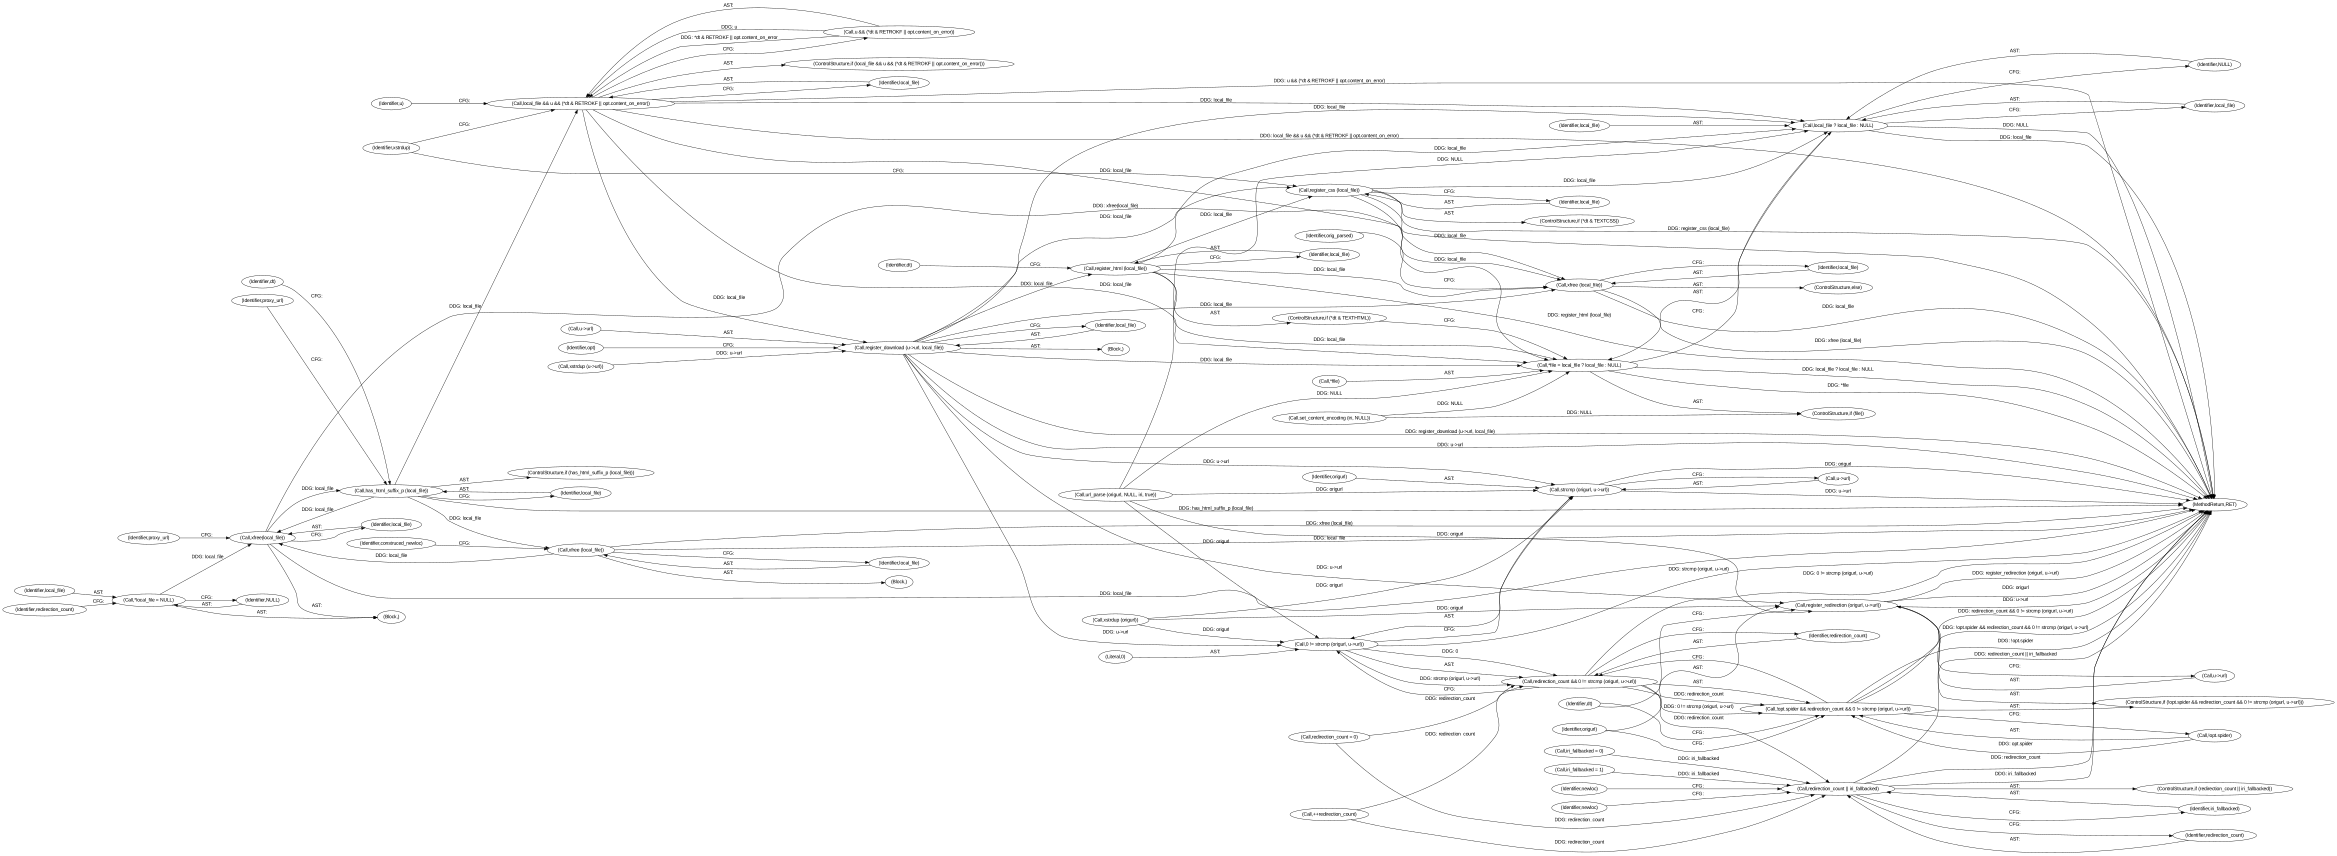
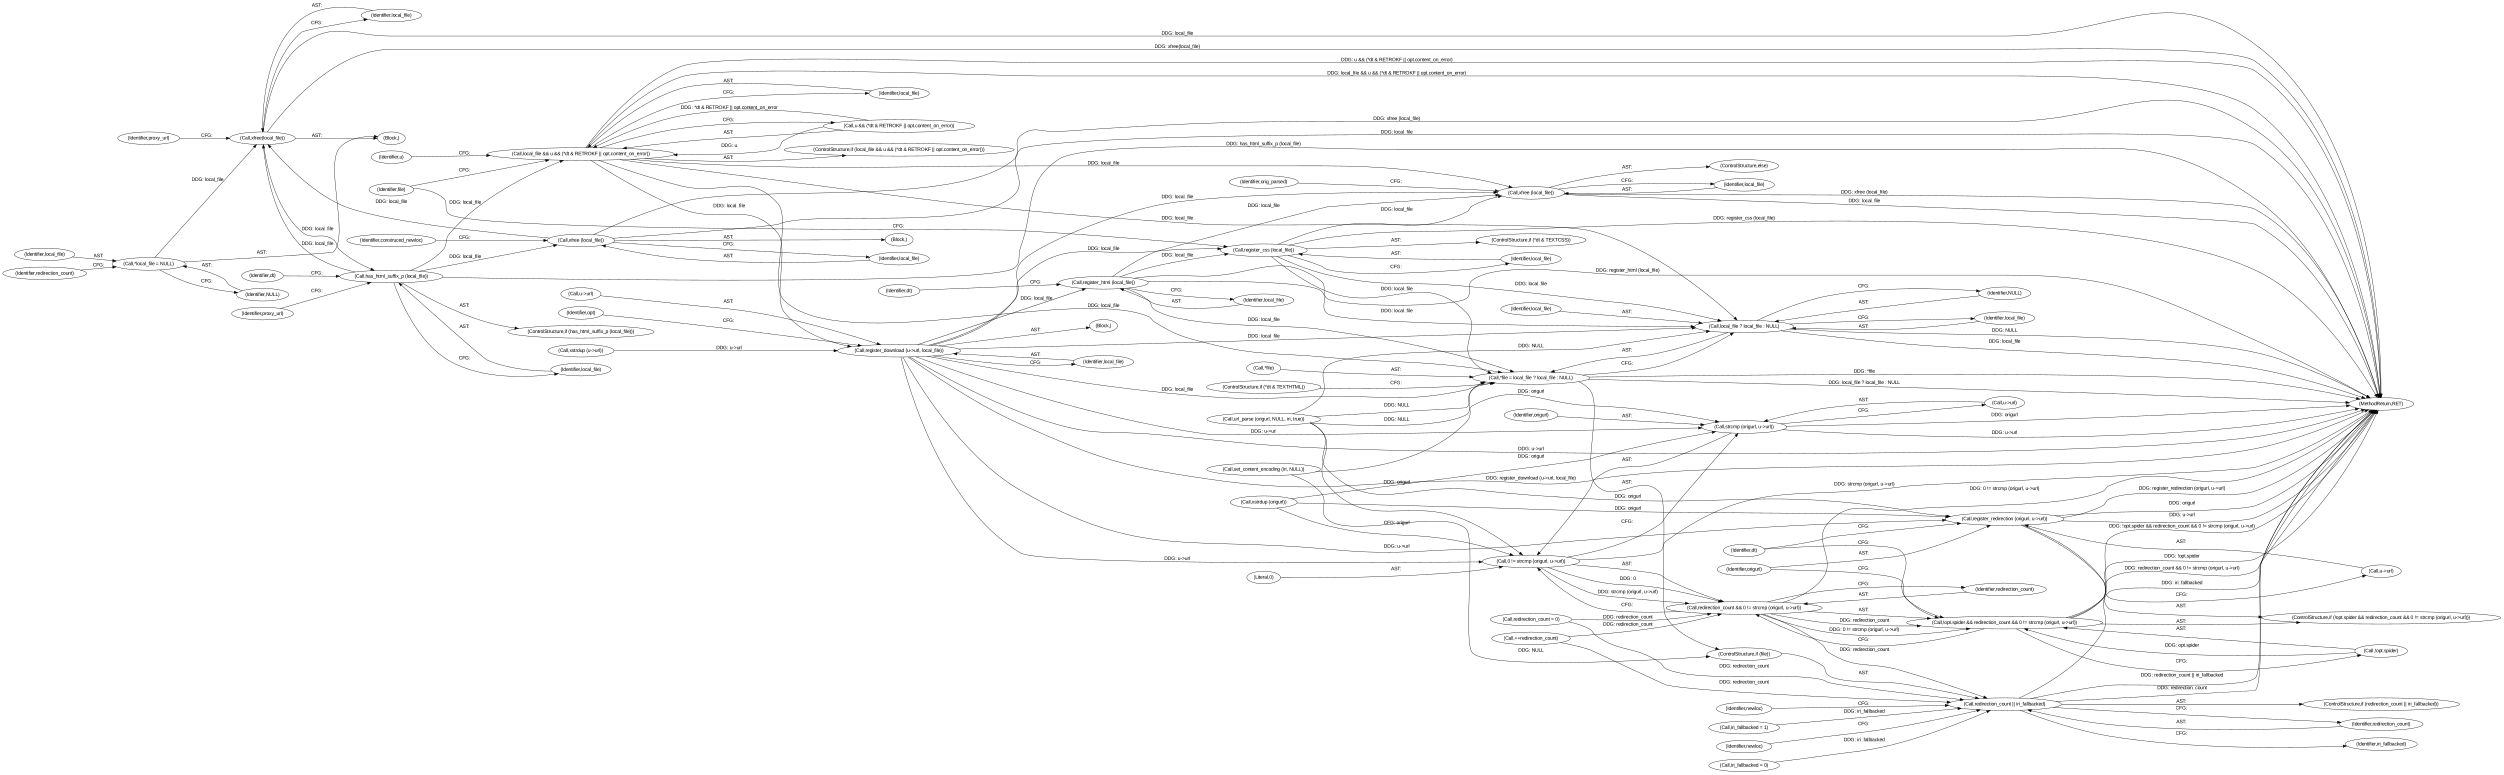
(391, 148) -> (391, 190)
(1204, 324) -> none
(1216, 630) -> (1397, 523)
(2035, 800) -> (1874, 682)
